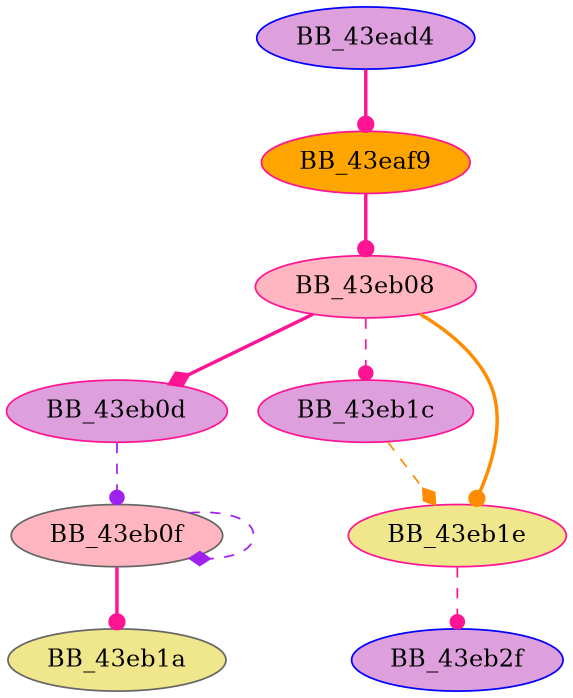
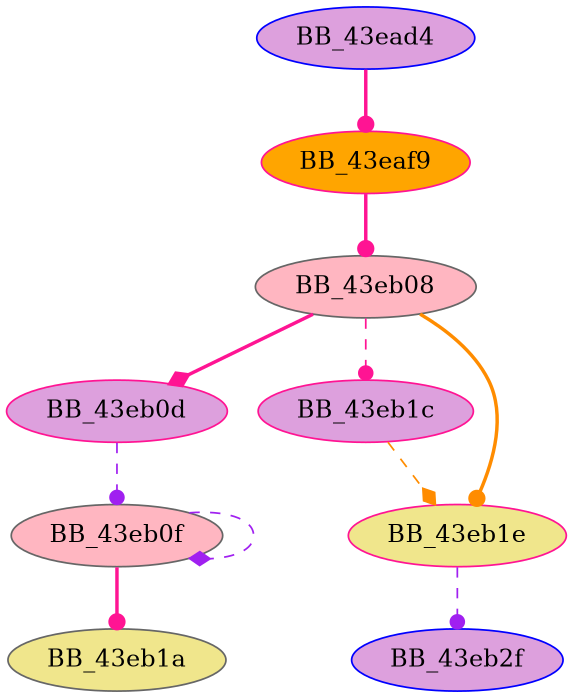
(366, 287) -> (366, 287)
(457, 591) -> (457, 591)
